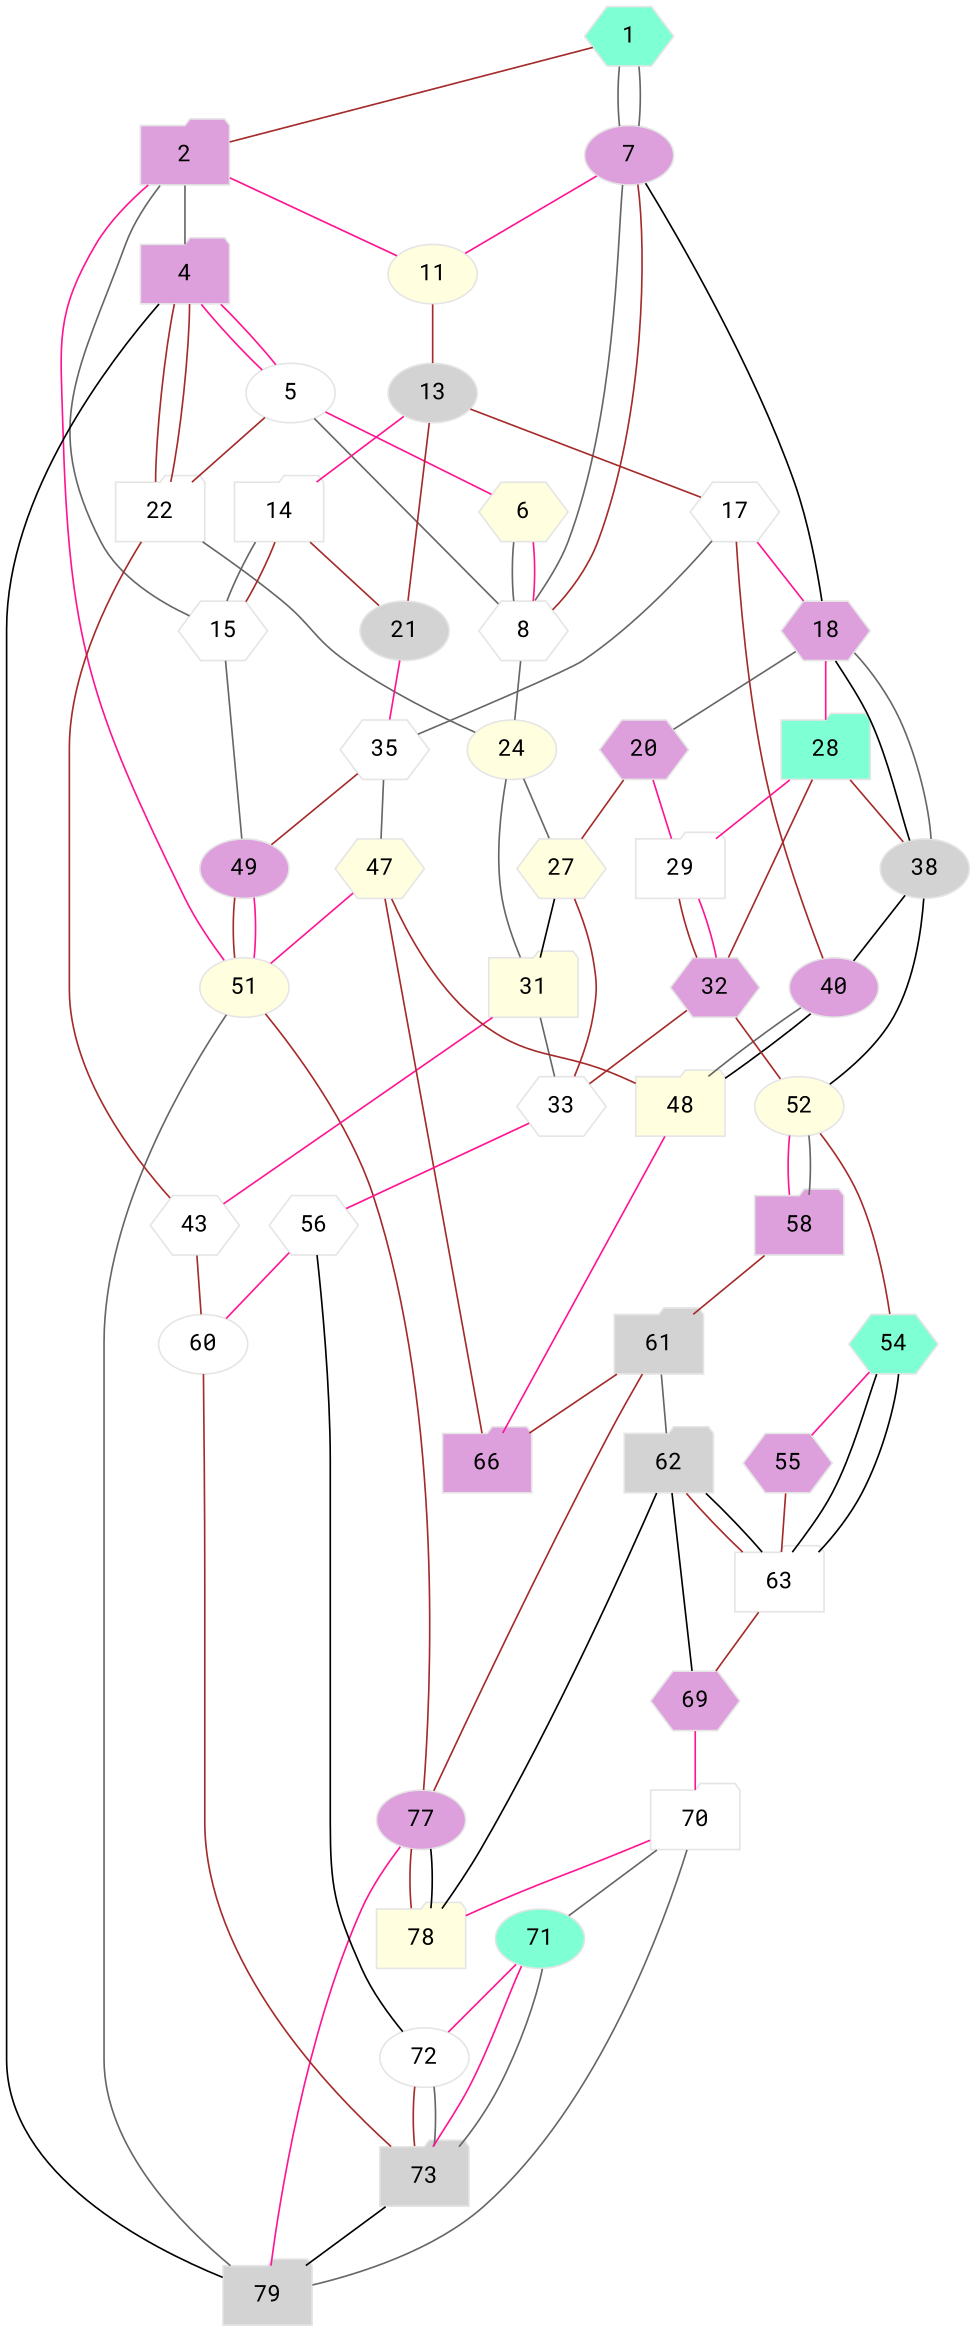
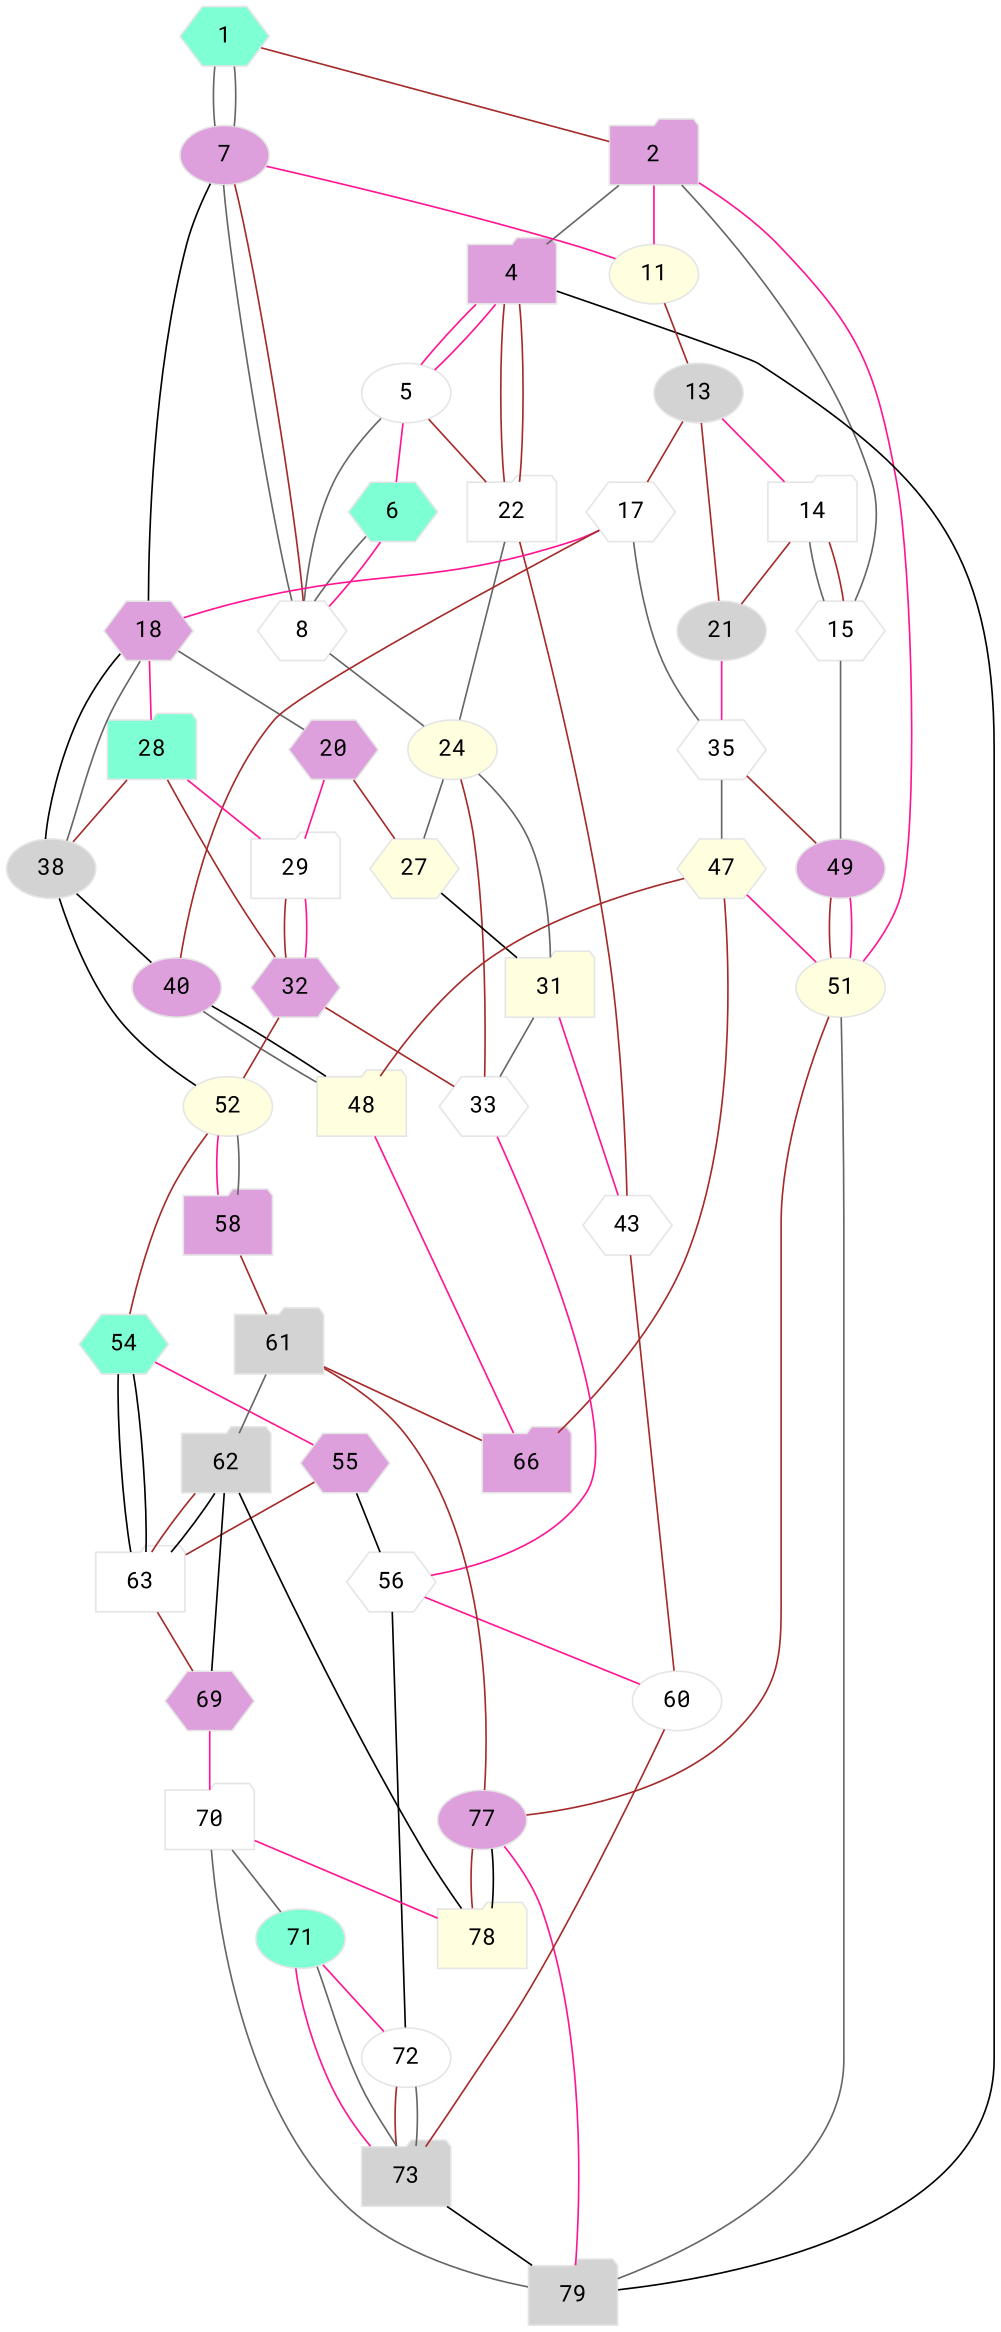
(523, 512) -> (393, 512)
(596, 988) -> (481, 912)
none -> (368, 1523)
